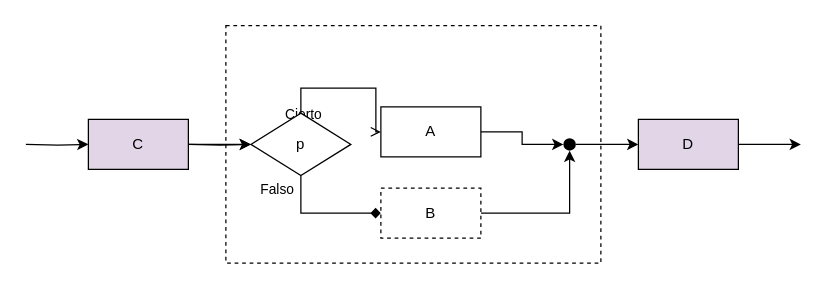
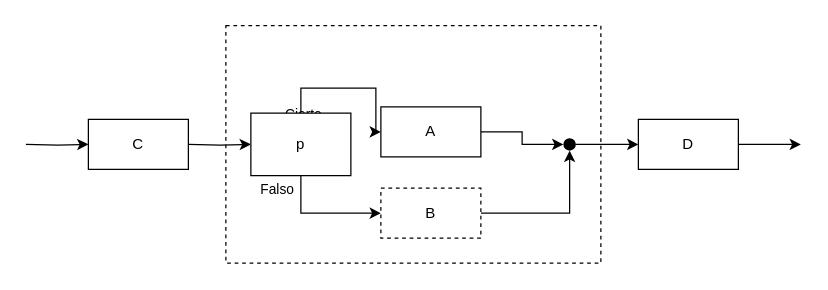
(376, 130) -> (376, 131)
(138, 144) -> (138, 144)
(243, 144) -> none
(301, 144) -> (301, 144)
(688, 144) -> (688, 144)
(370, 213) -> (371, 213)
